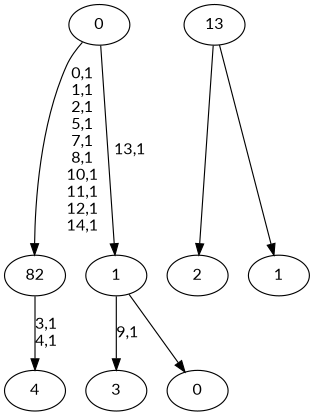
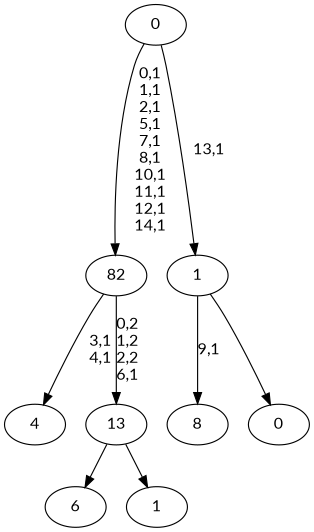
(198, 276) -> (76, 507)
none -> (116, 344)
(116, 391) -> (198, 425)
